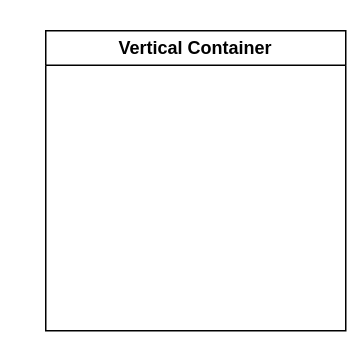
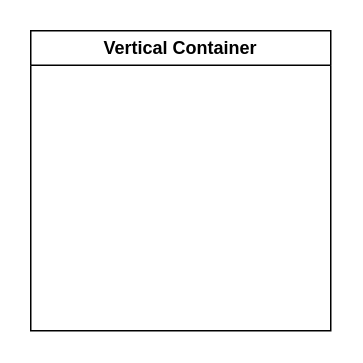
(196, 181) -> (181, 181)
